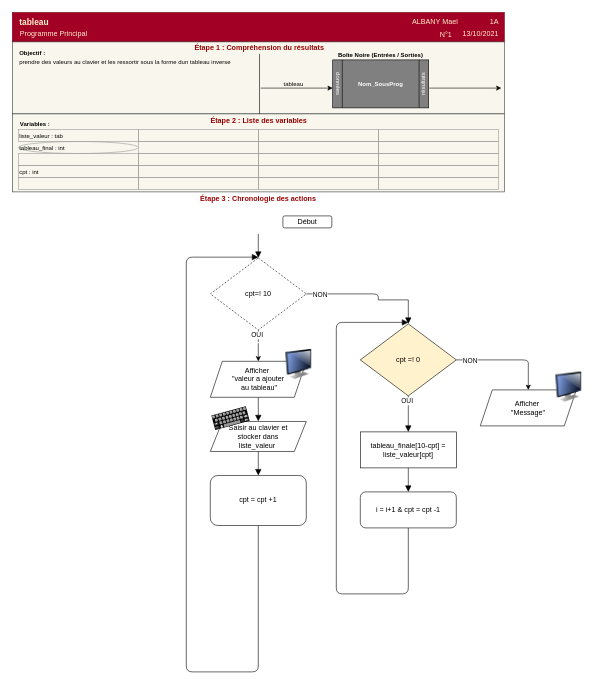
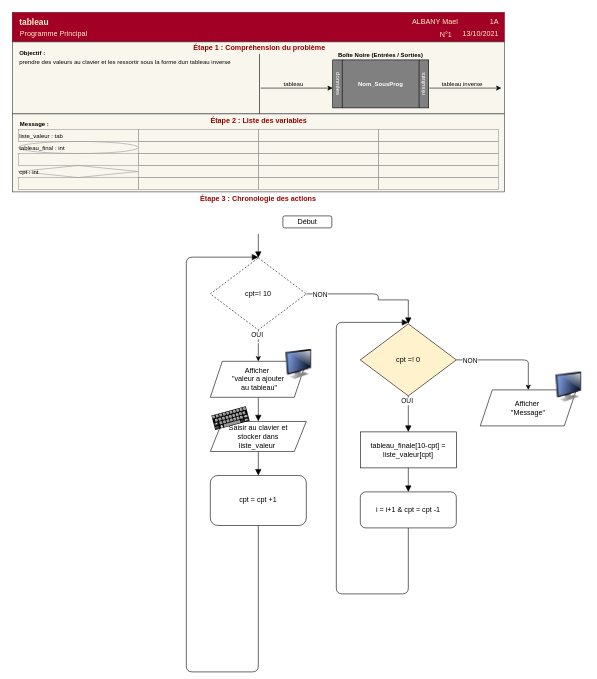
(260, 48) -> (260, 48)
none -> (462, 84)
(39, 123) -> (36, 123)
(78, 171) -> (78, 171)
